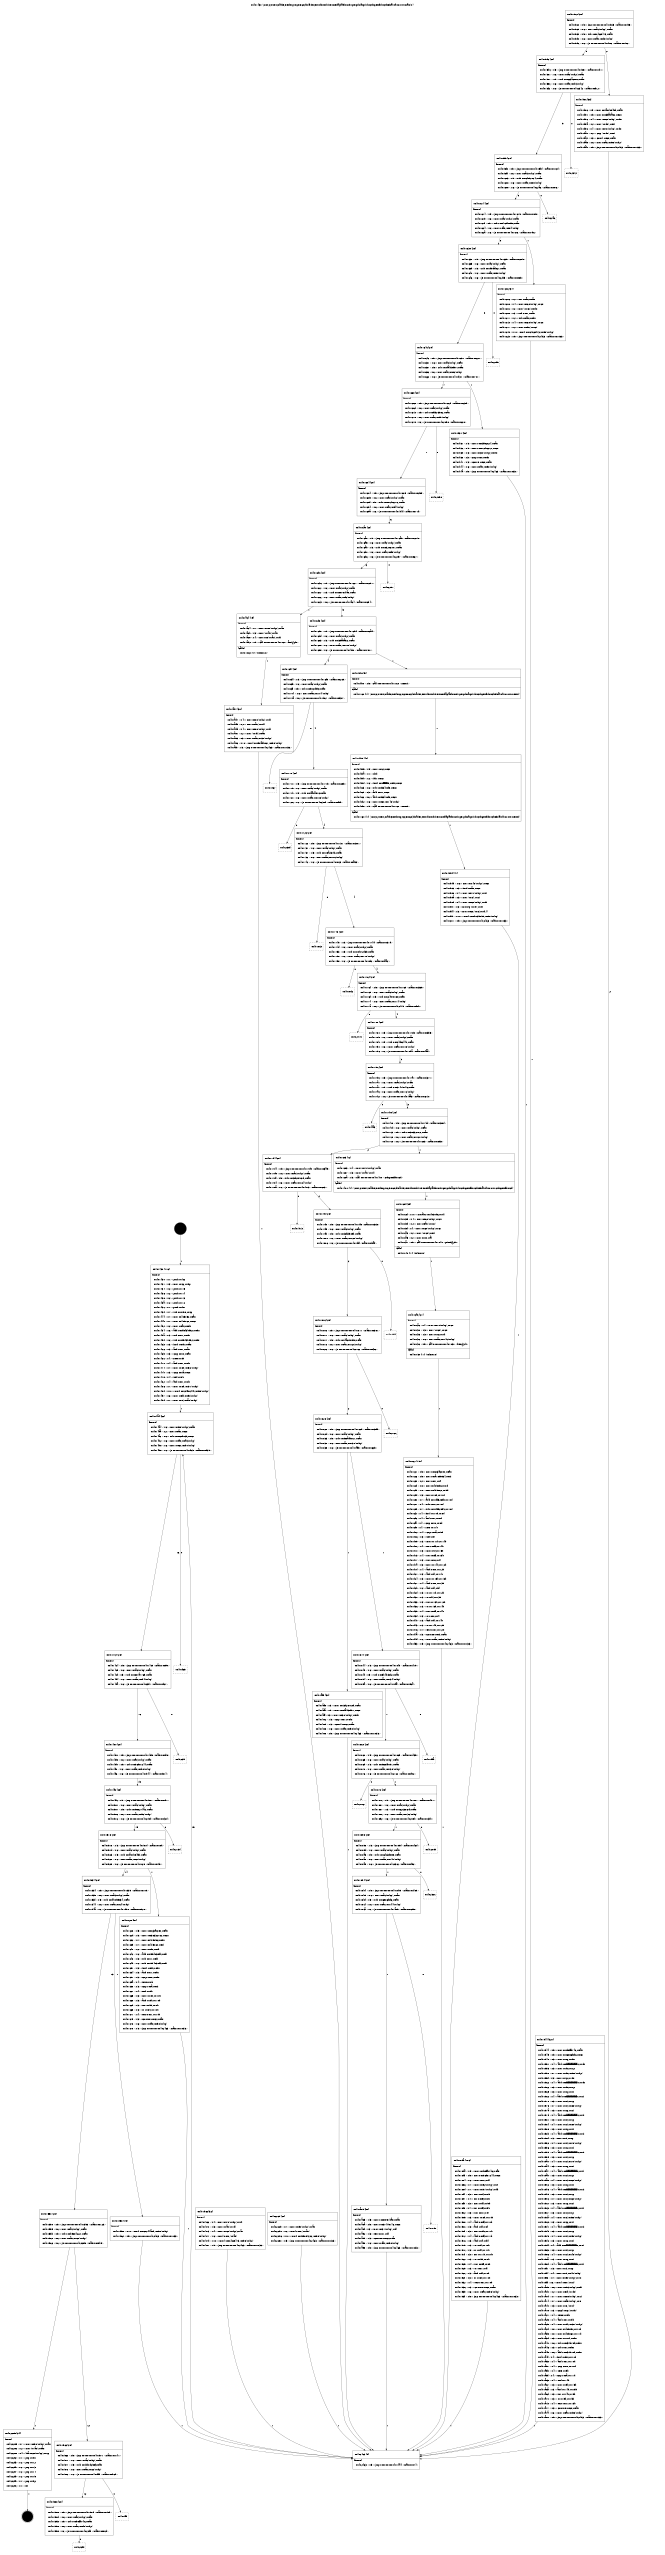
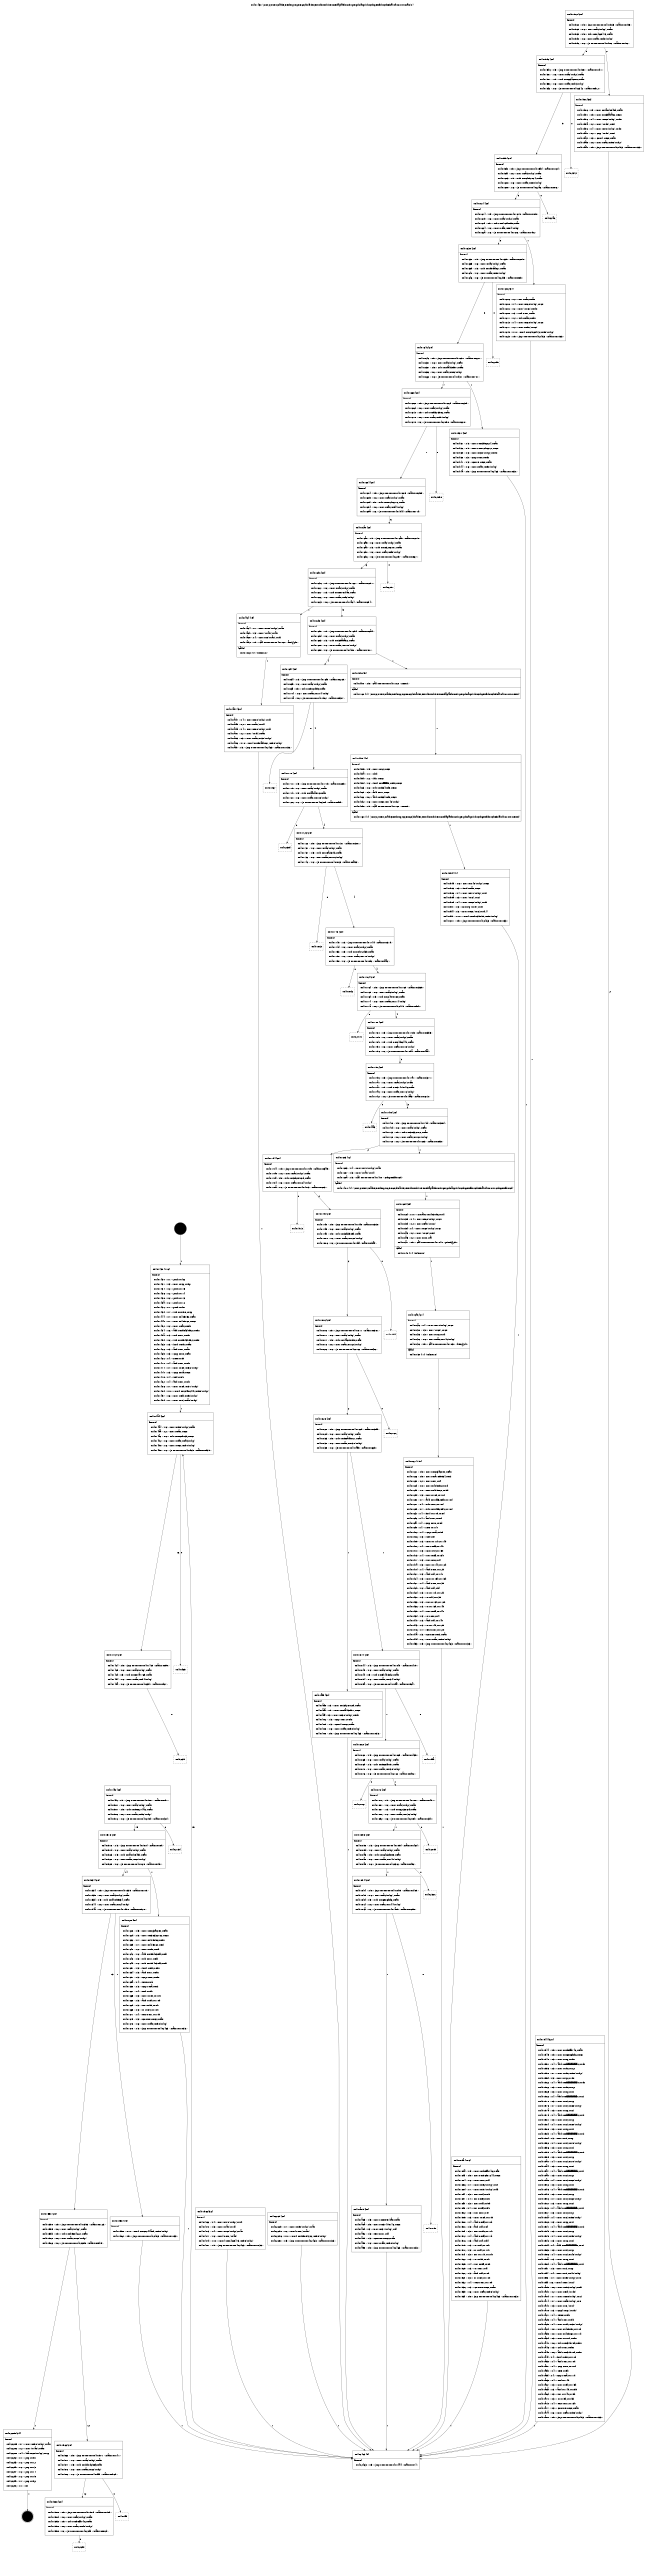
(137, 1759) -> none
